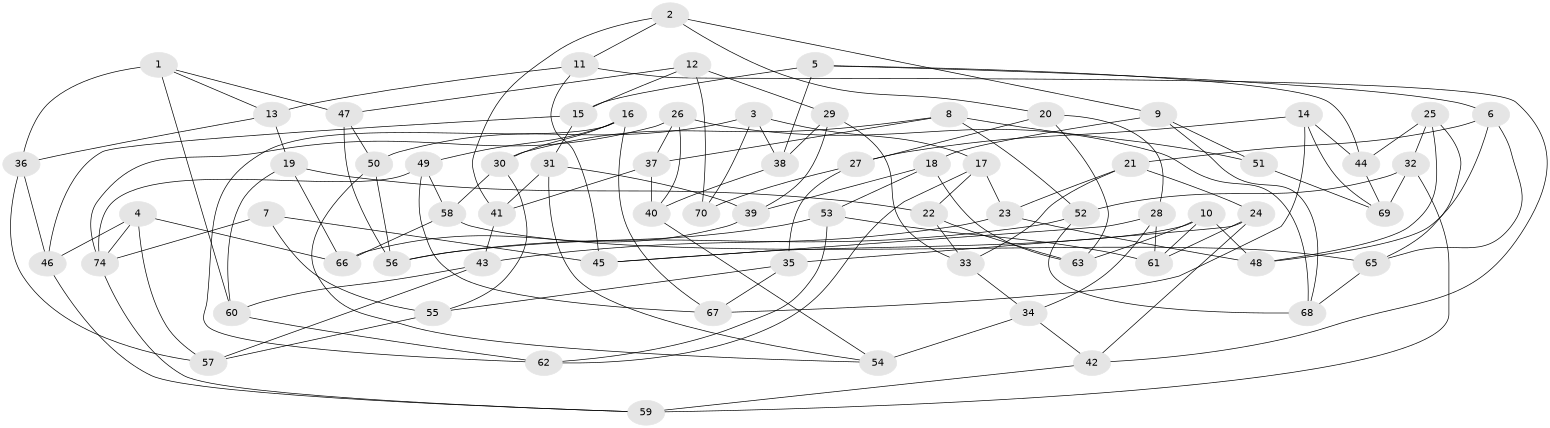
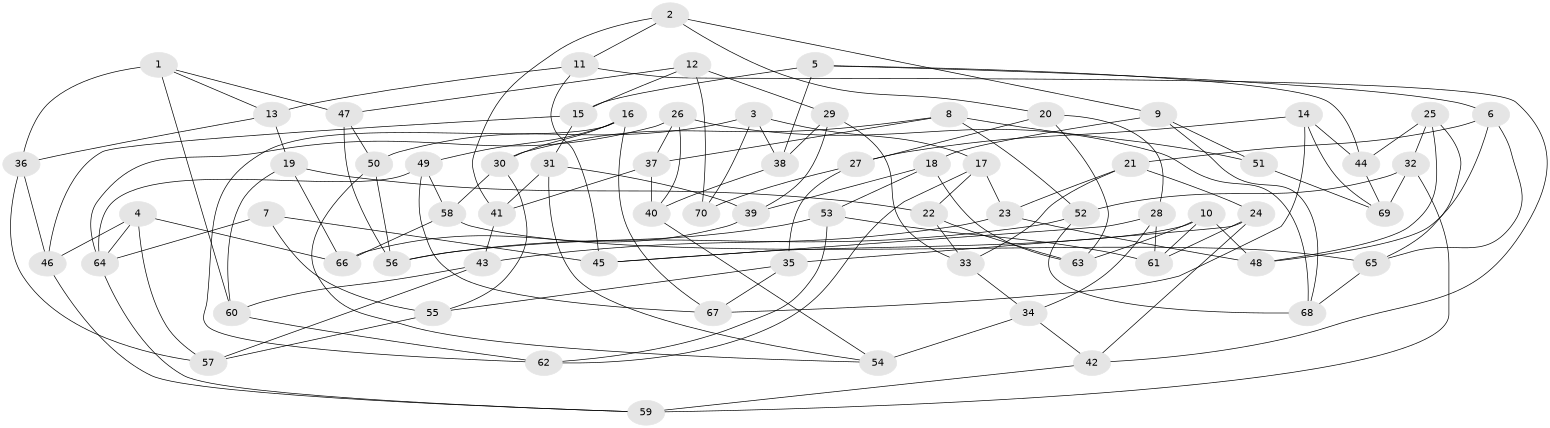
(100, 264) -> (100, 264)
